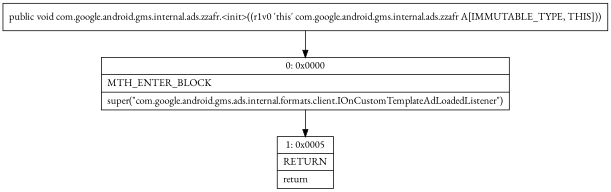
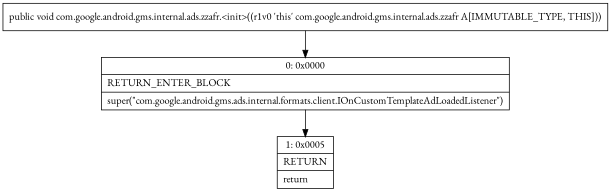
(160, 83) -> (169, 83)
